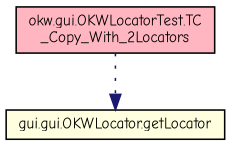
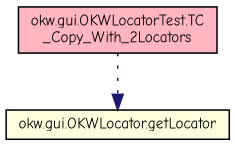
(115, 125) -> (118, 125)
